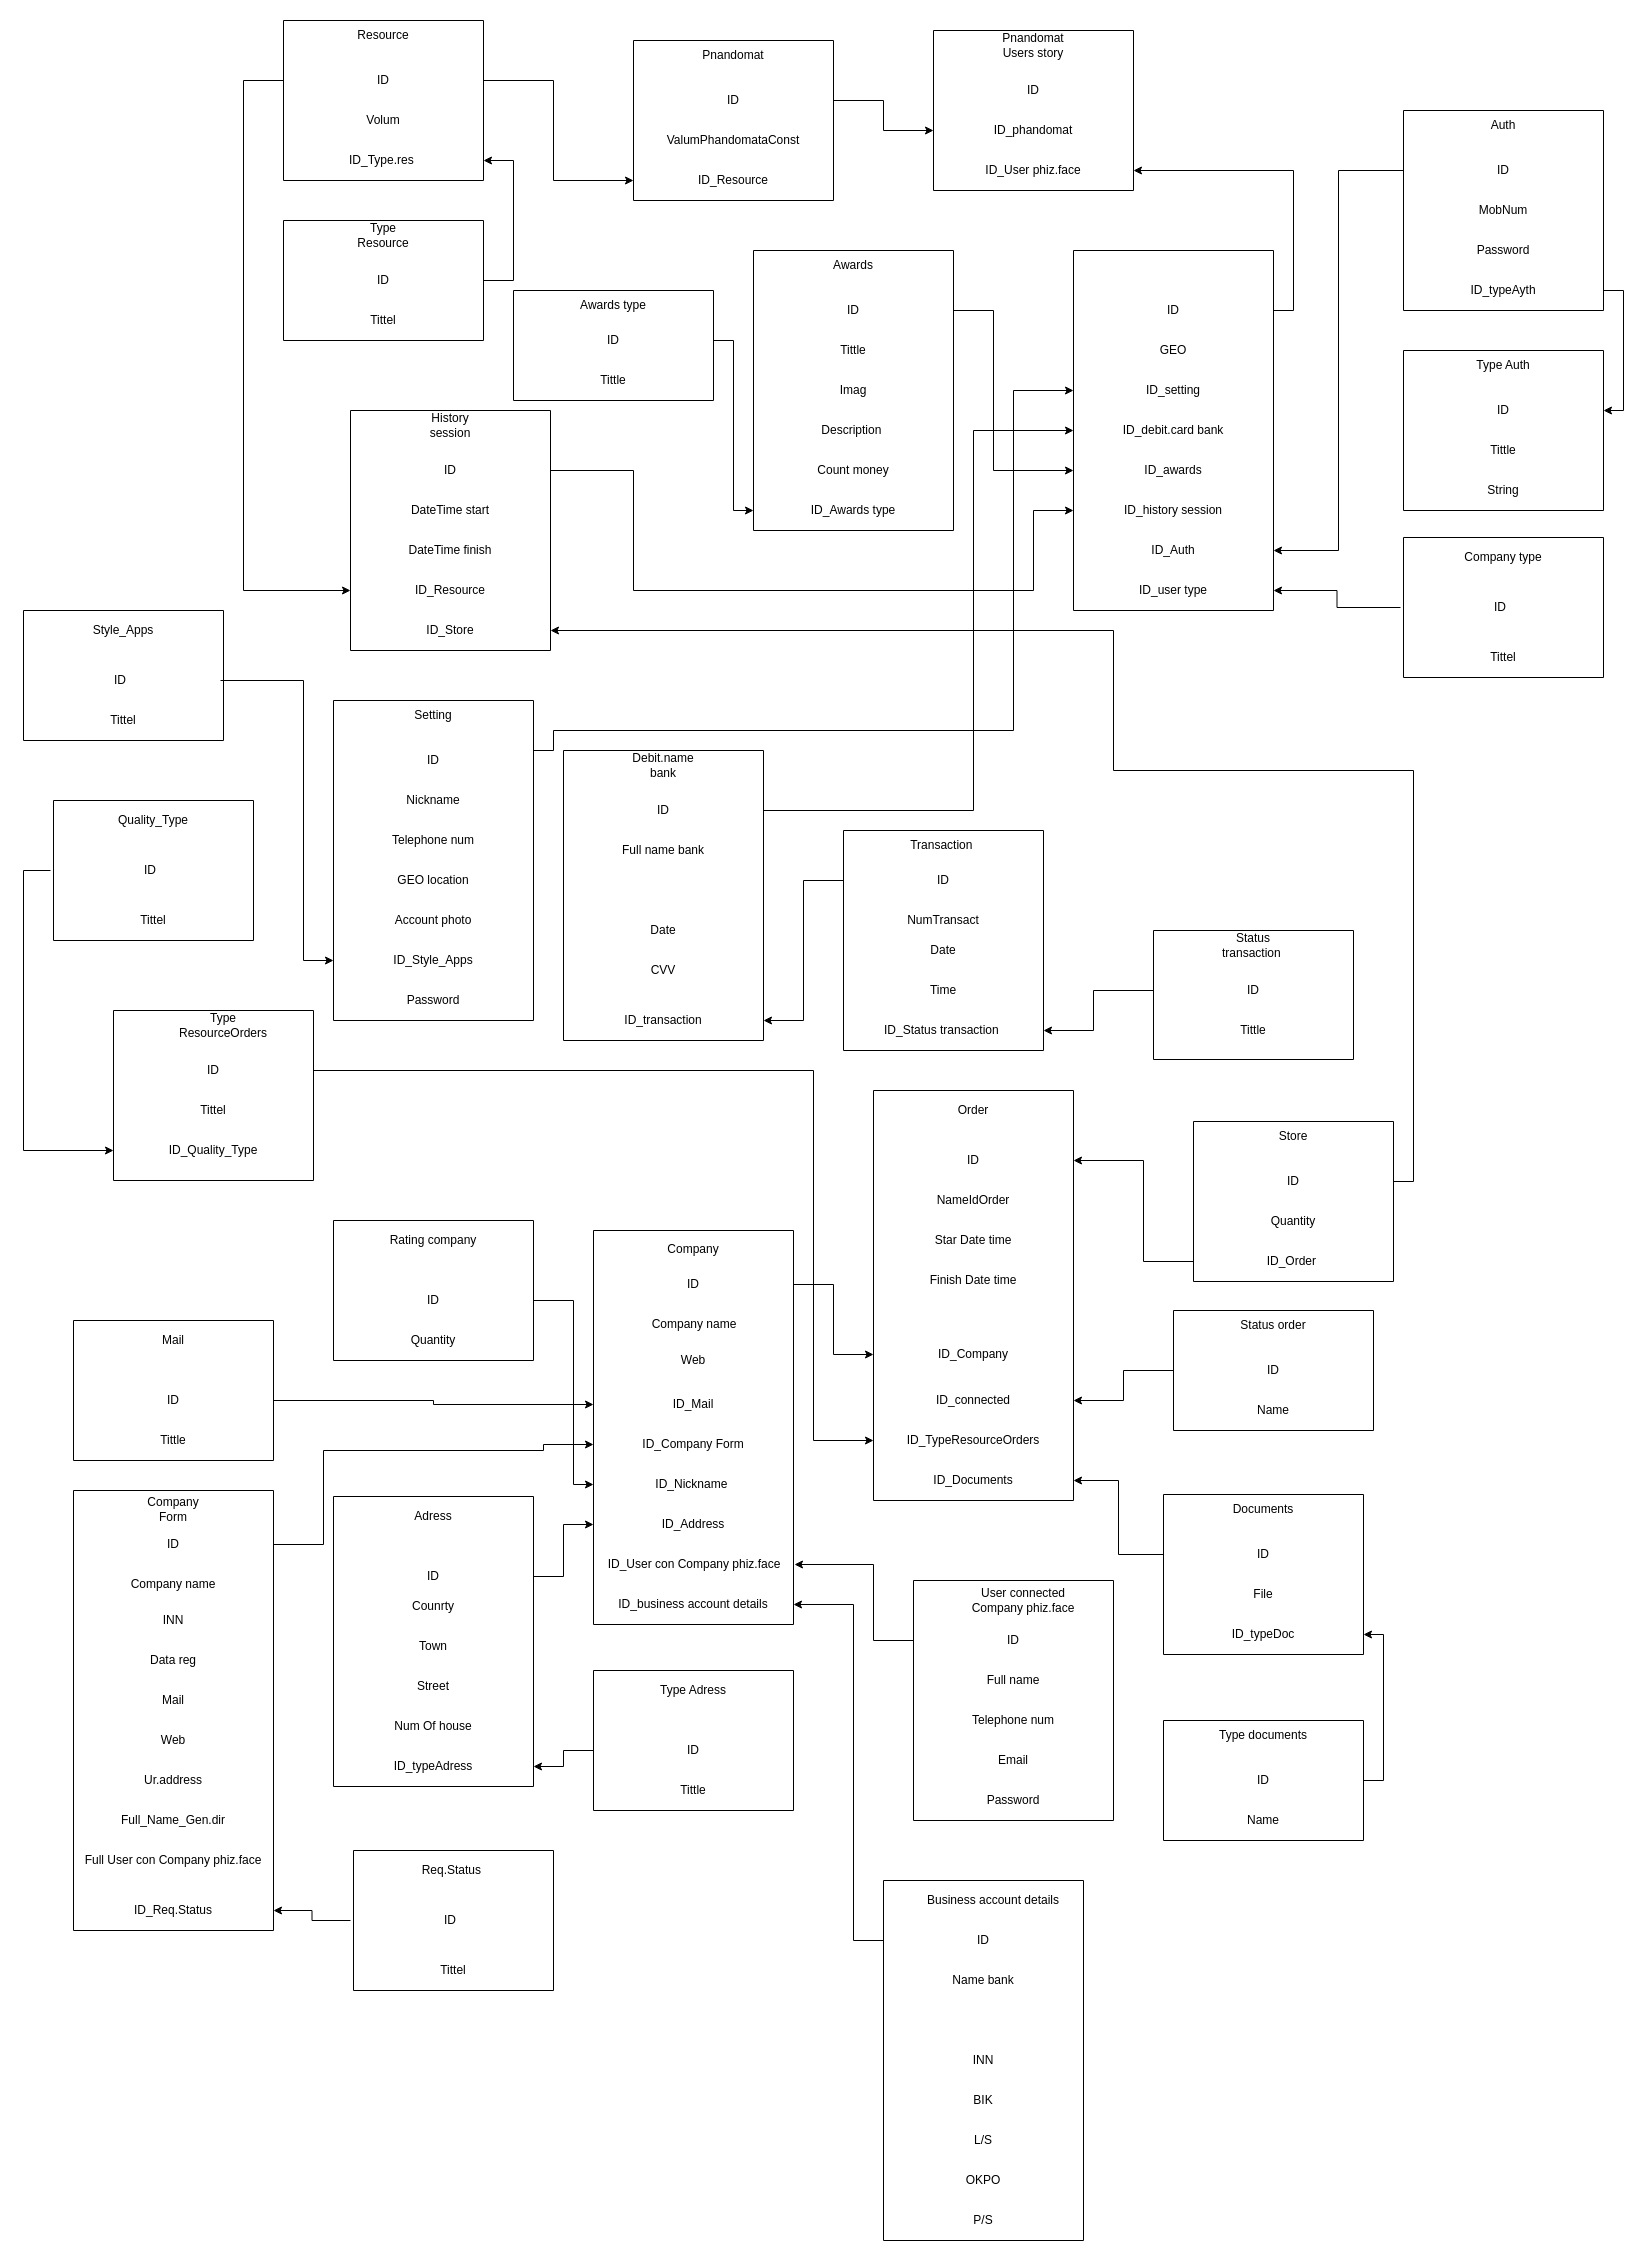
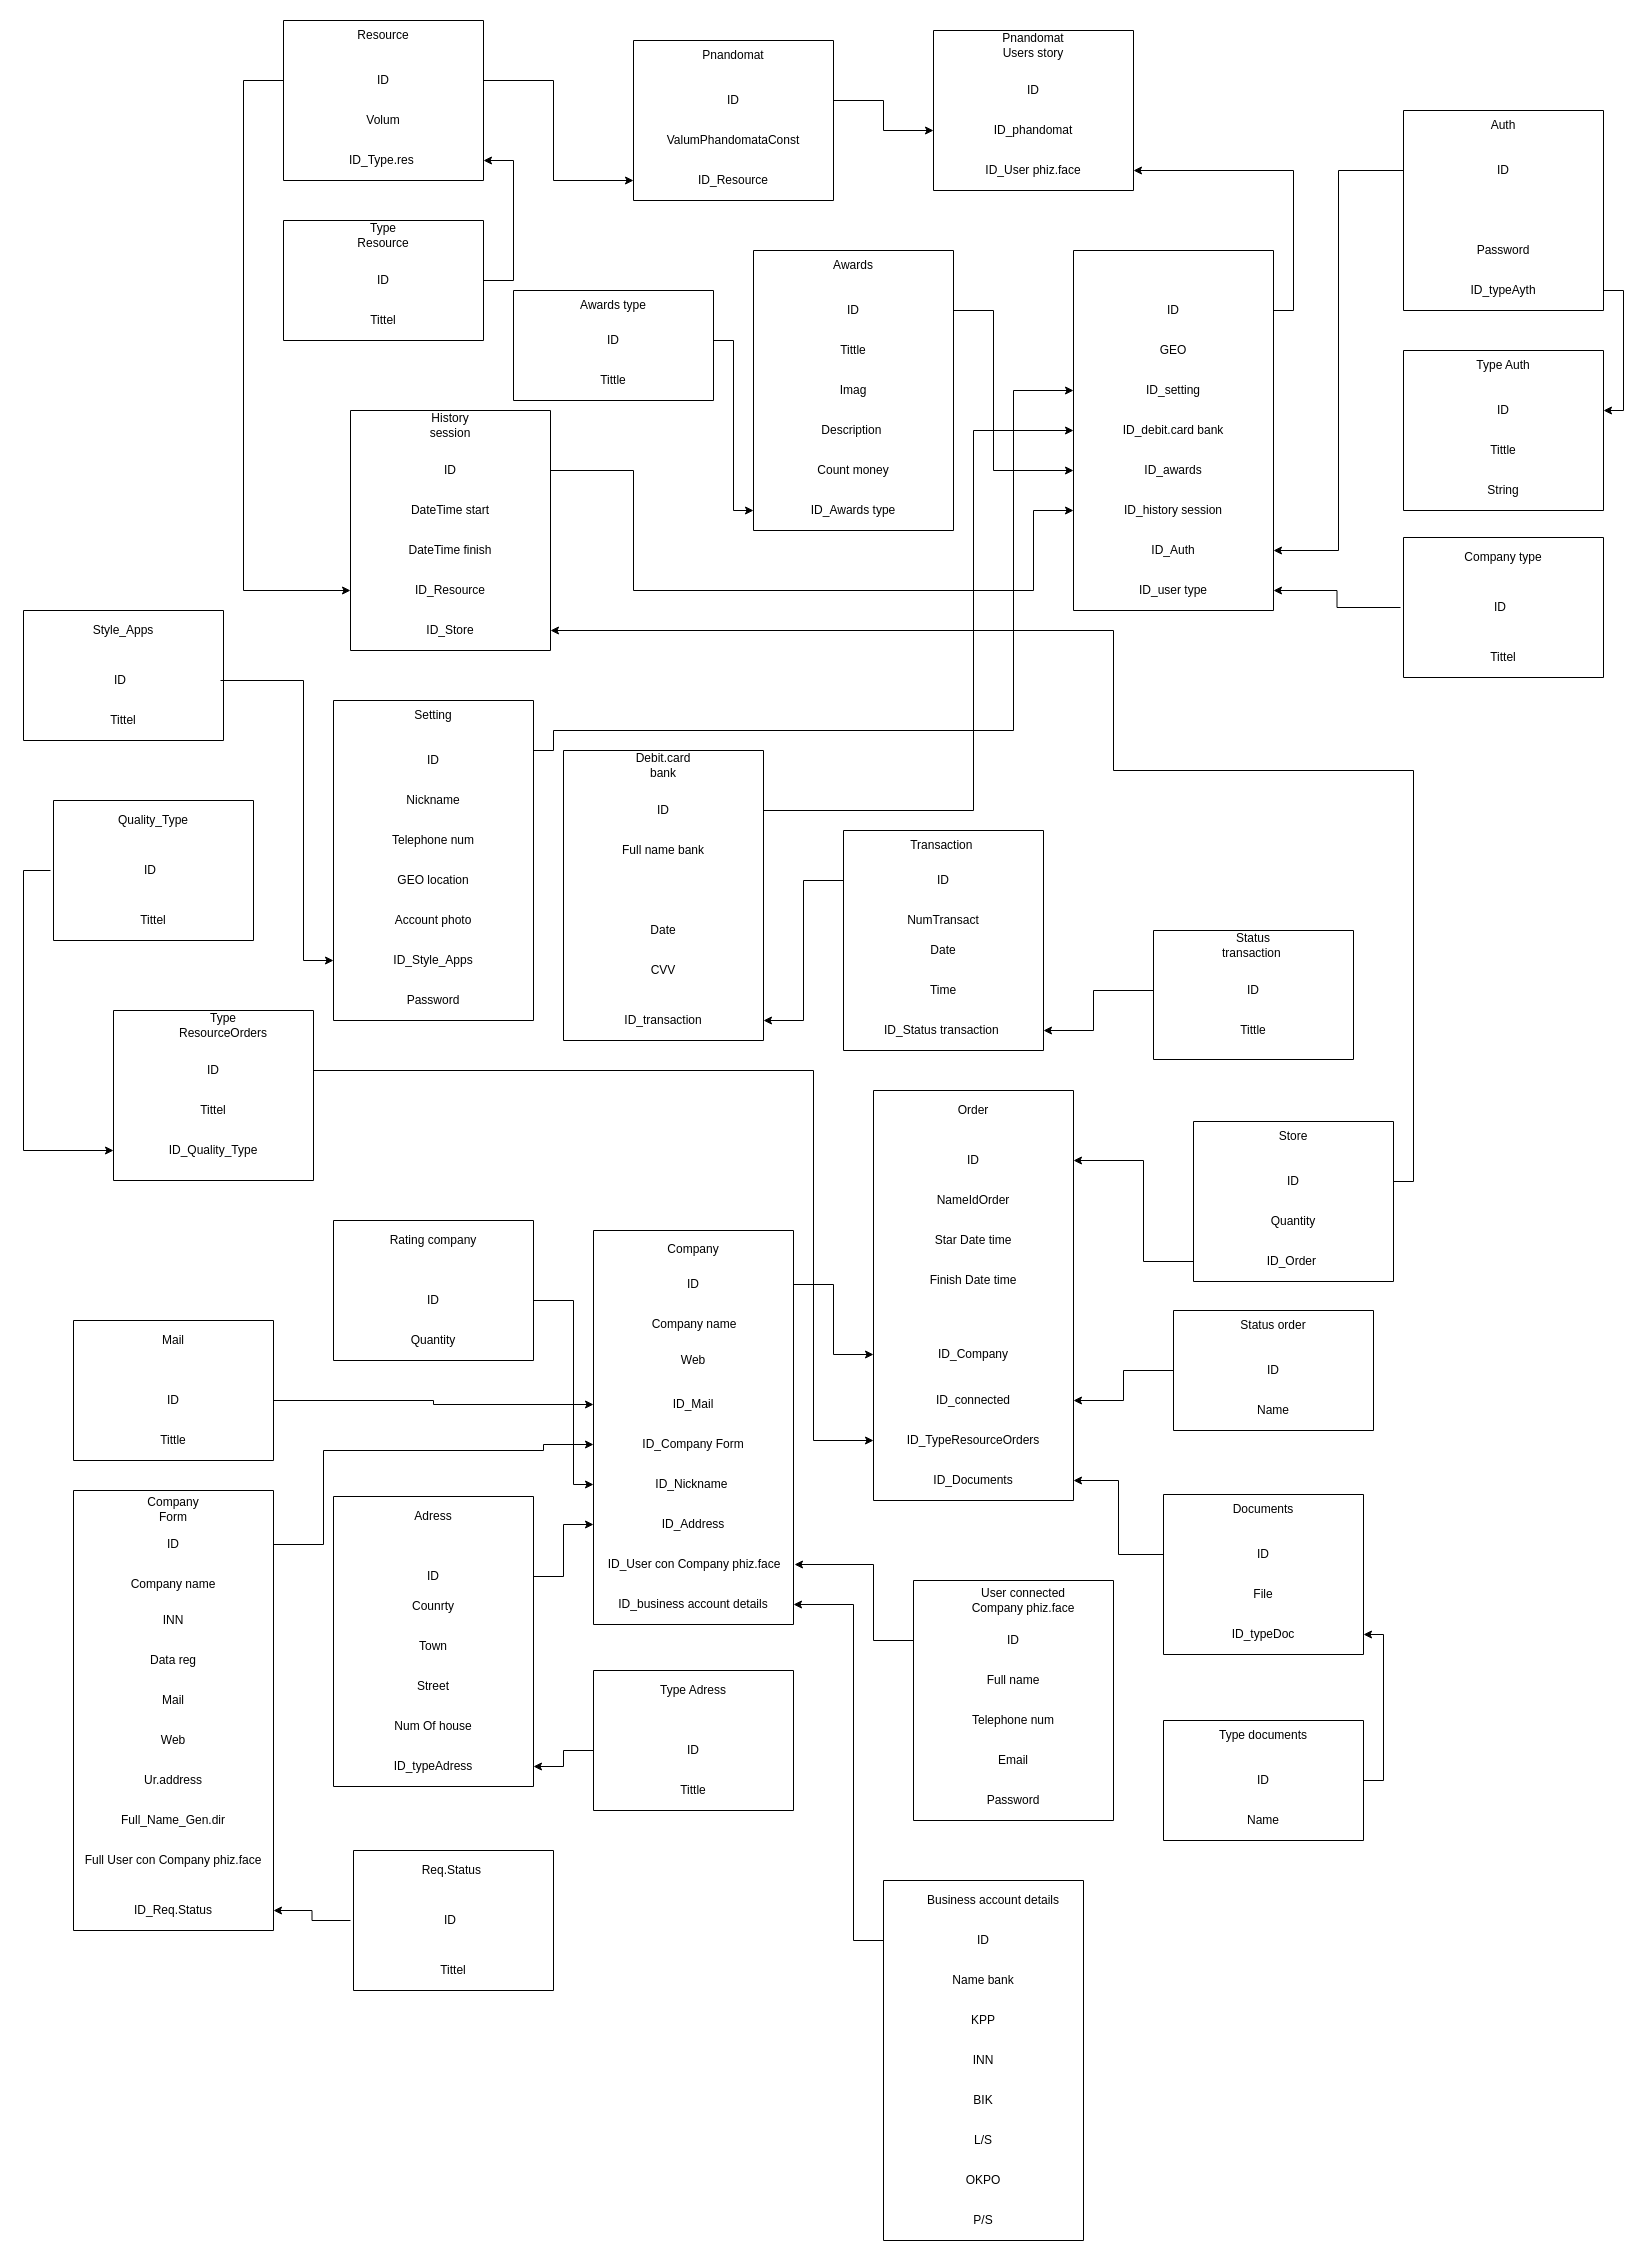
(1504, 211) -> none
(664, 766) -> (664, 766)
none -> (984, 2021)
